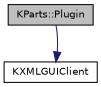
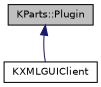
(57, 38) -> (44, 49)
